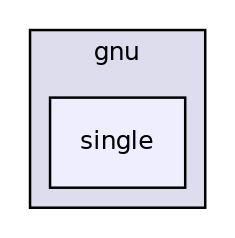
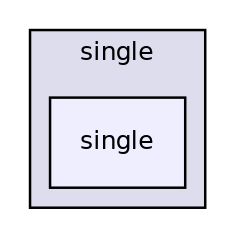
(118, 54) -> (118, 54)
